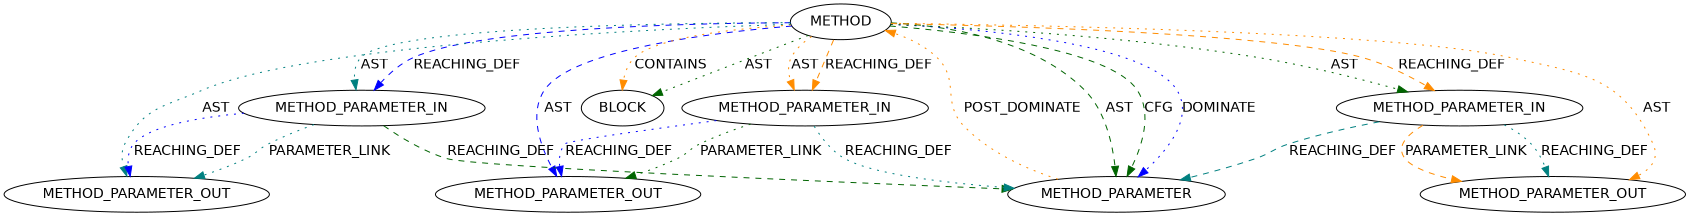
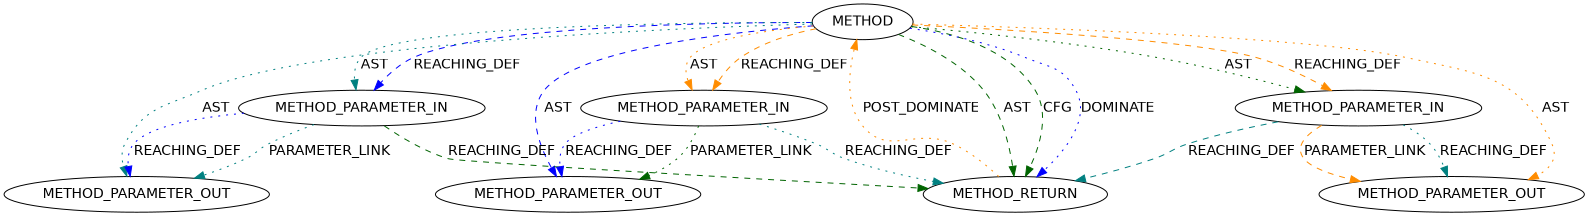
(623, 108) -> none
(1117, 194) -> (1015, 194)
